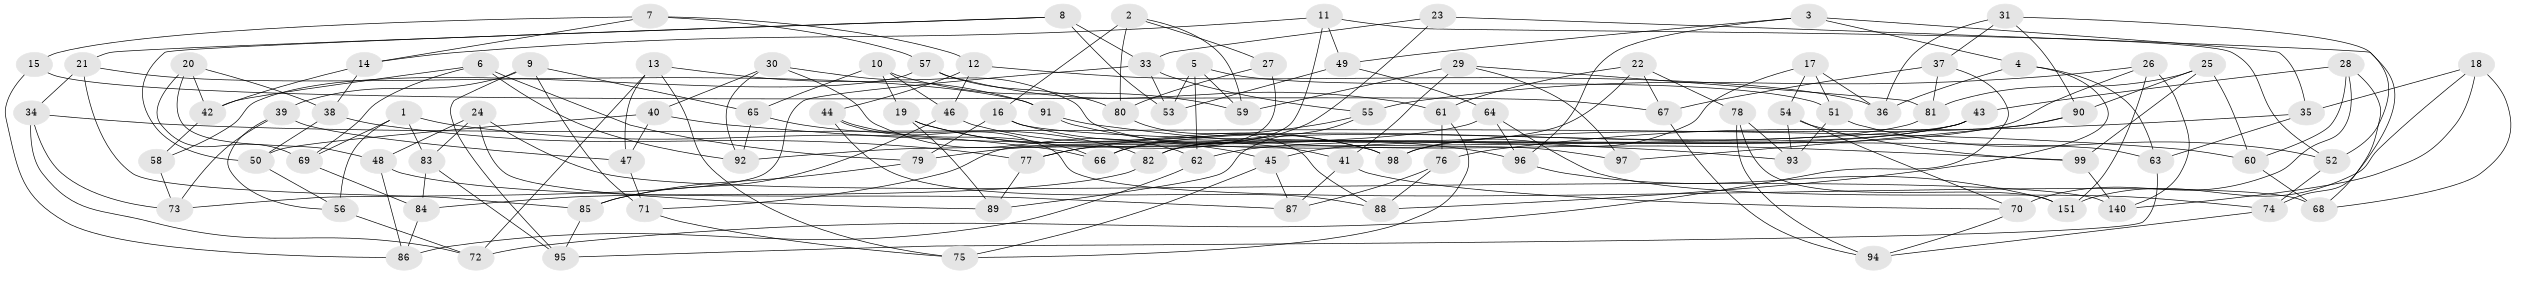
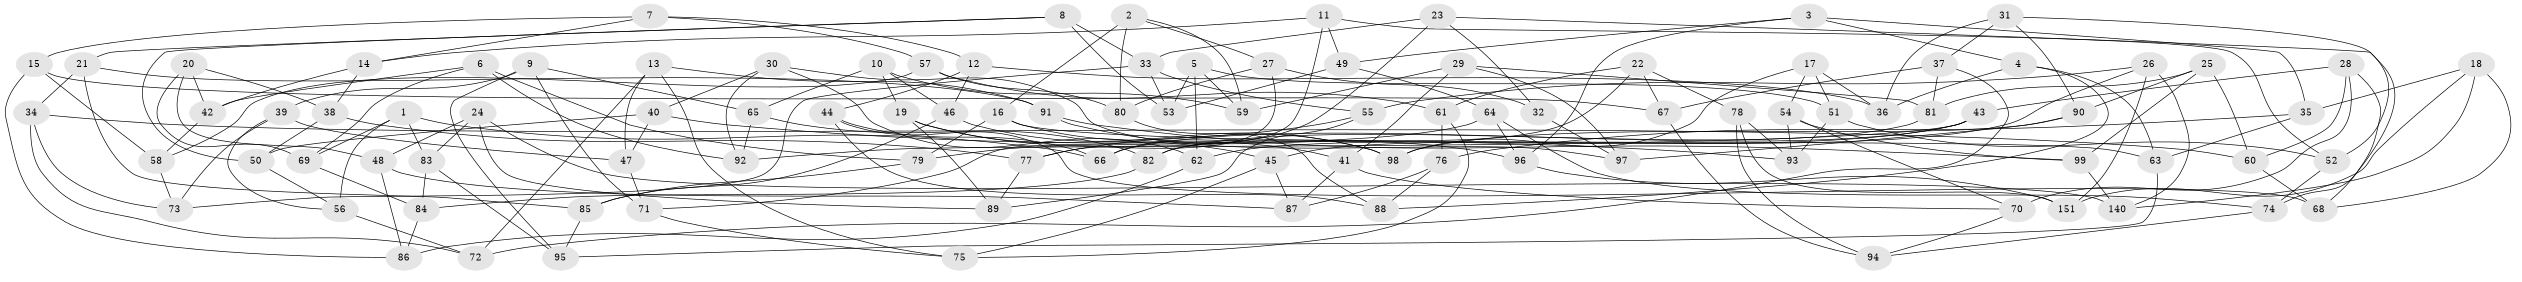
none -> (85, 105)
none -> (1539, 113)
